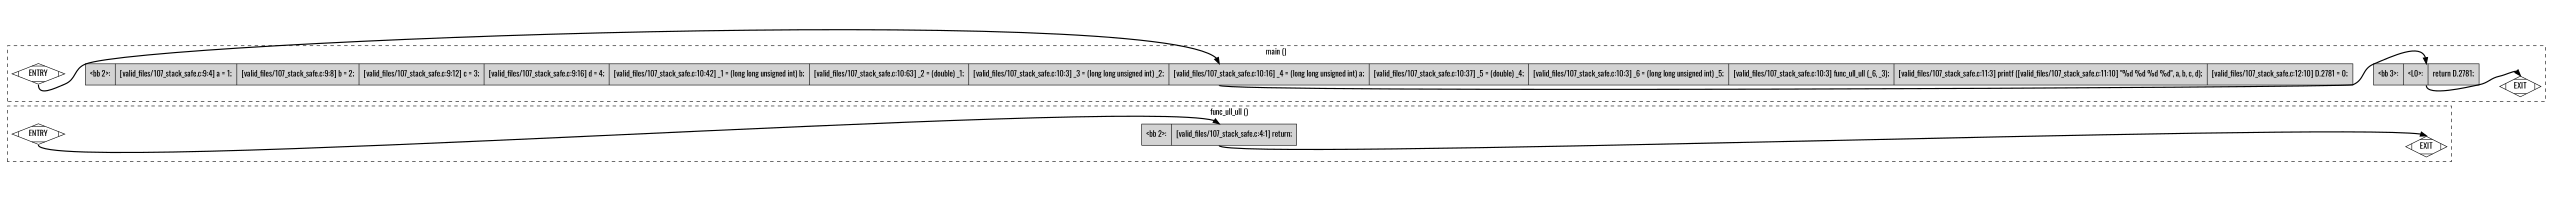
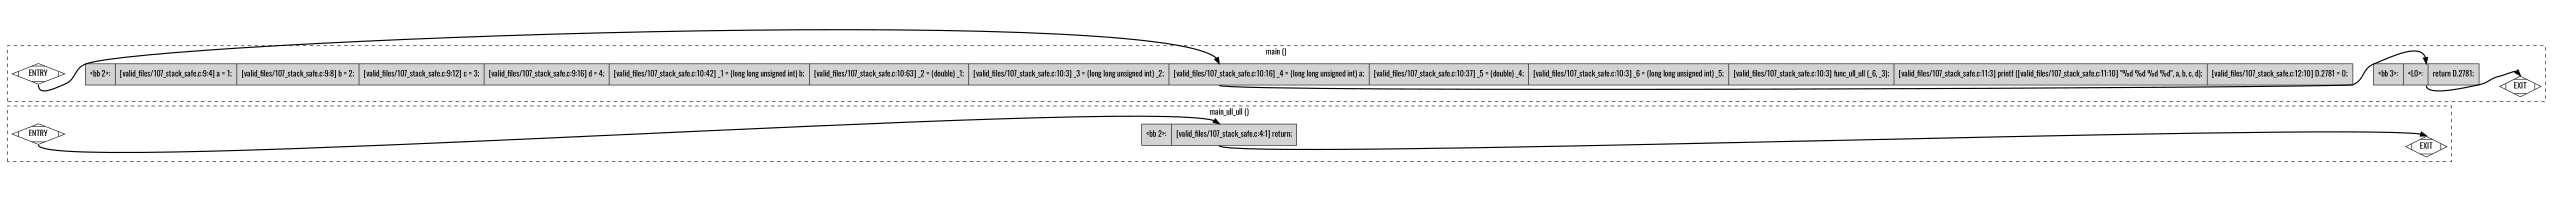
(1229, 113) -> (1229, 113)
